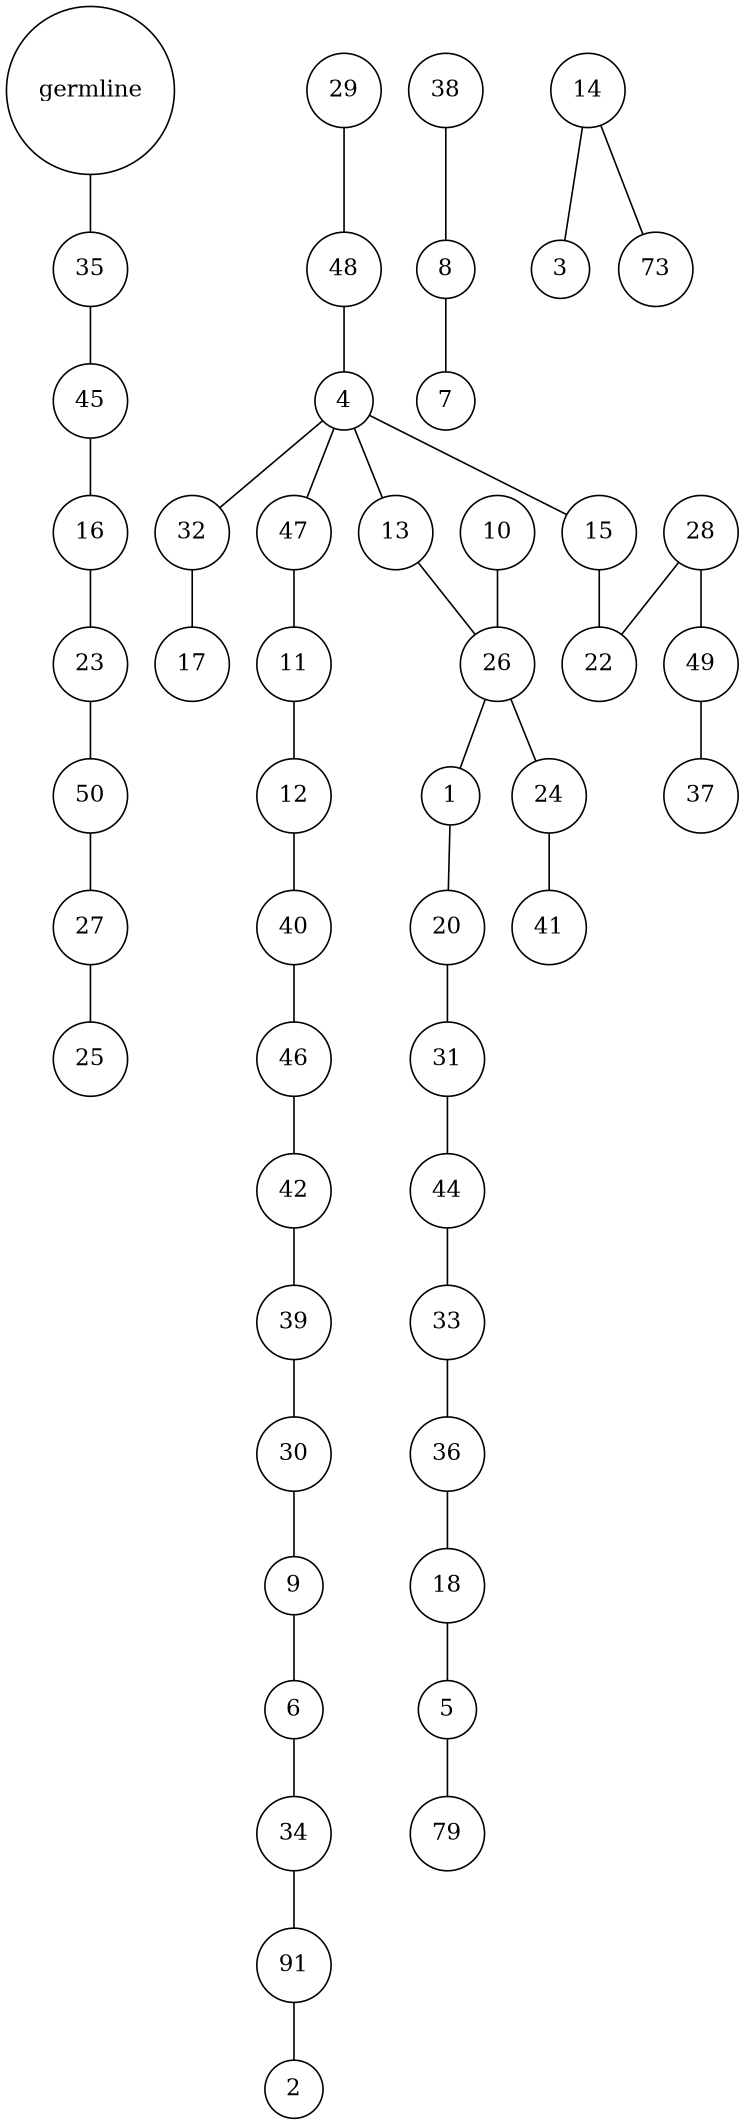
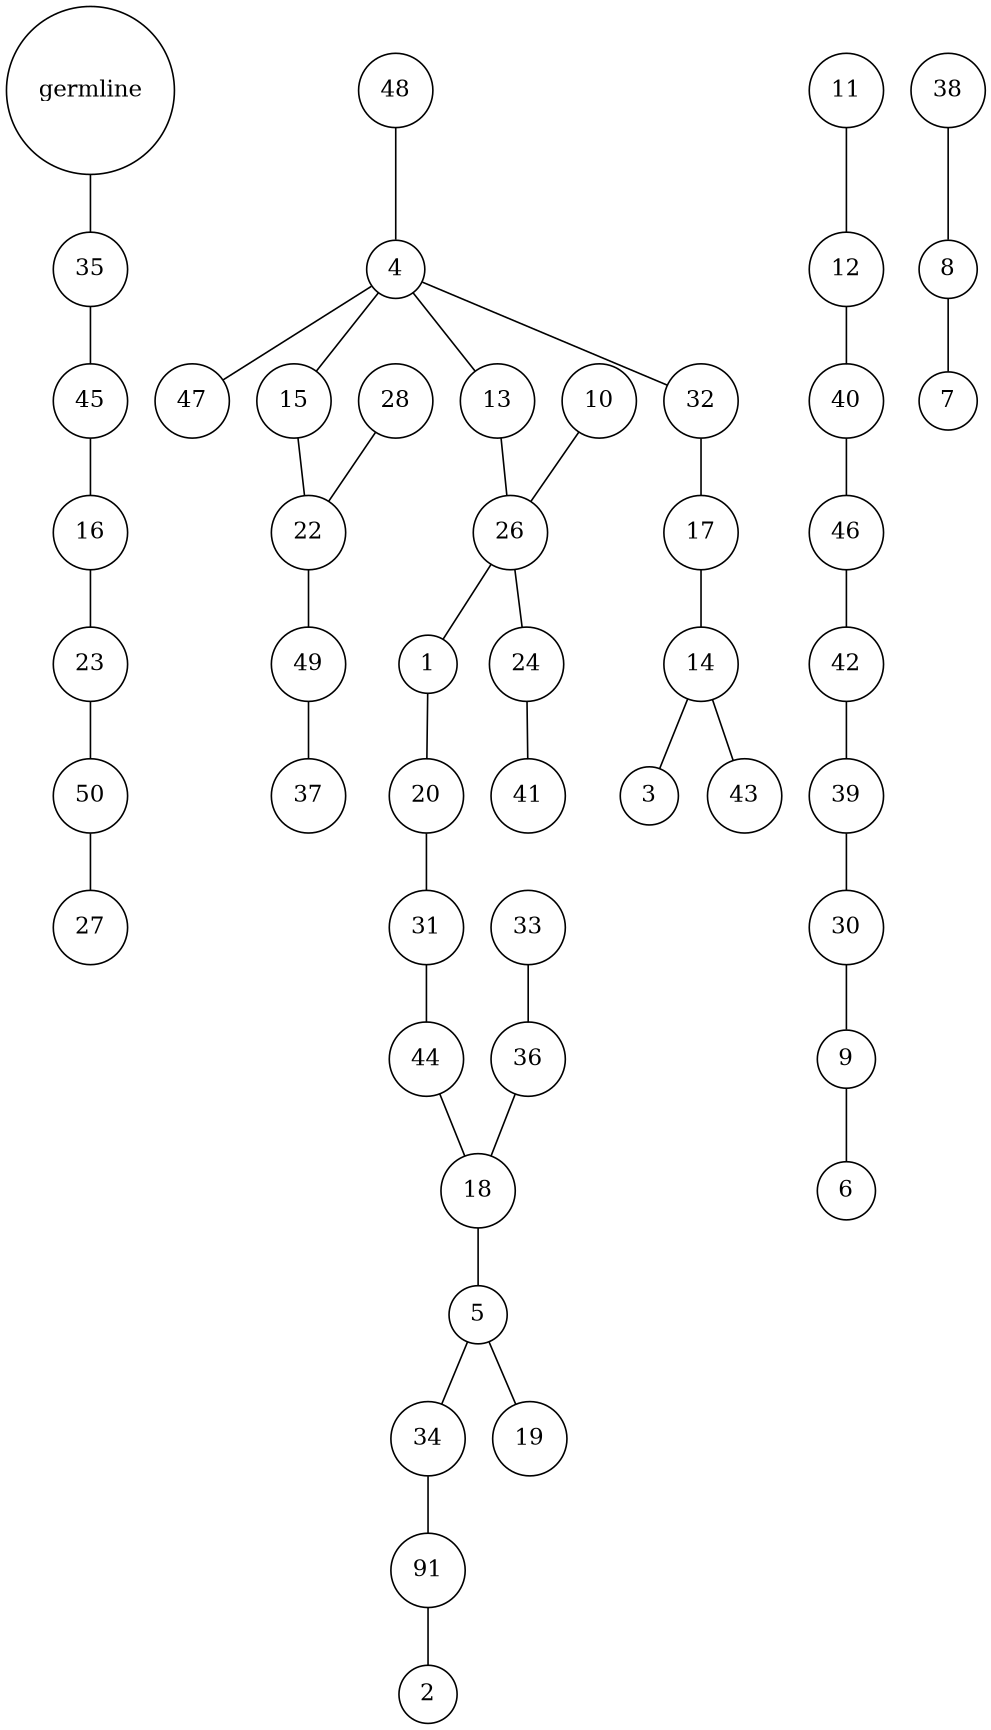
(344, 90) -> none
(656, 269) -> (745, 796)
(294, 599) -> none
none -> (701, 599)
(701, 599) -> (309, 599)
(90, 1059) -> none
(447, 1257) -> (452, 1125)
(294, 1768) -> (455, 1373)
(447, 1834) -> (530, 1439)
